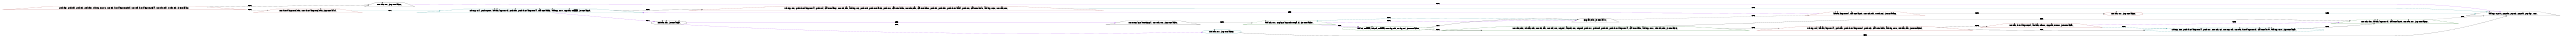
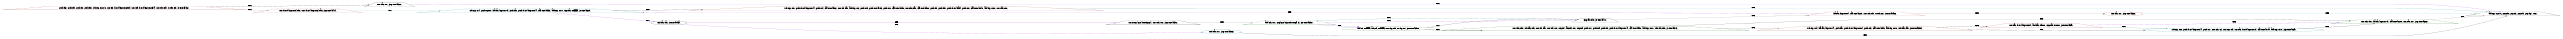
(669, 23) -> (669, 23)
